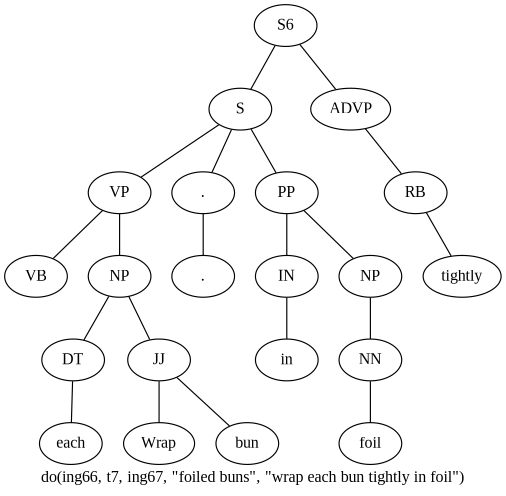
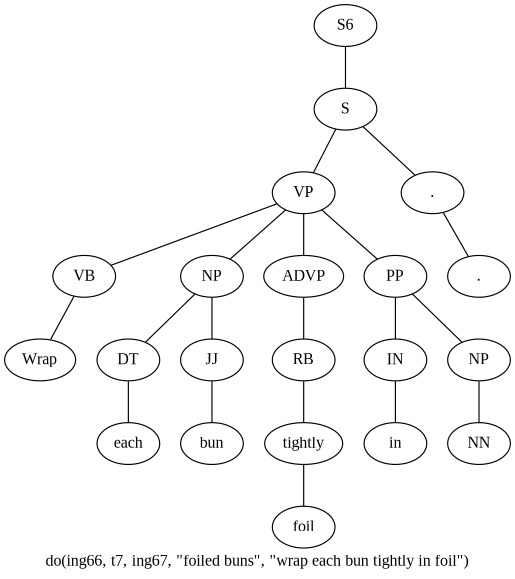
(318, 67) -> (304, 235)
(264, 151) -> (350, 235)
(159, 402) -> (62, 318)
(370, 402) -> (304, 485)
